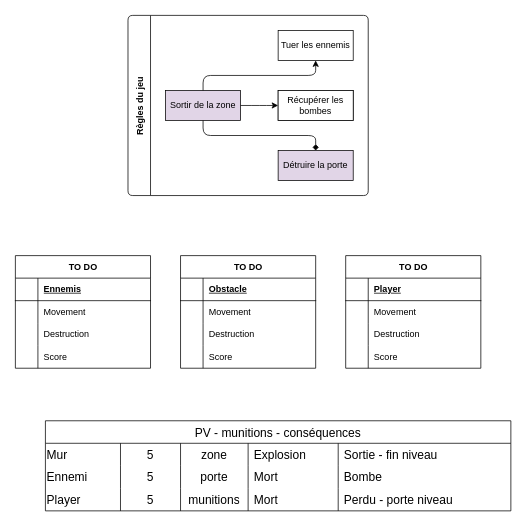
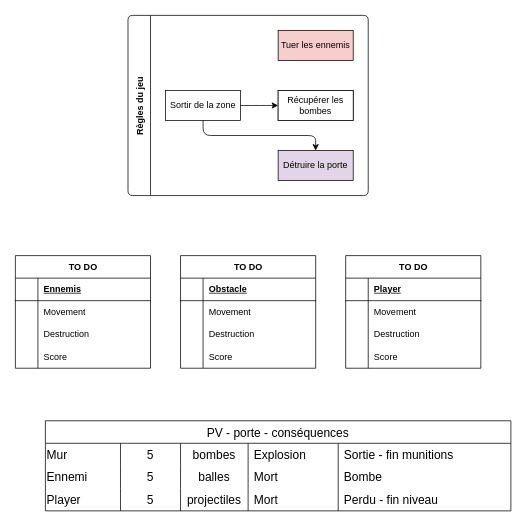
(315, 45) -> (315, 45)
(262, 75) -> none
(203, 105) -> (203, 105)
(315, 143) -> (315, 144)
(278, 433) -> (278, 433)
(214, 454) -> (214, 454)
(398, 454) -> (407, 454)
(214, 477) -> (214, 477)
(214, 499) -> (214, 499)
(405, 499) -> (397, 499)
